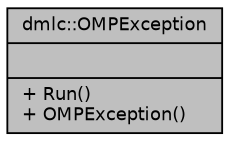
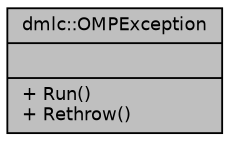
(105, 115) -> (77, 115)
